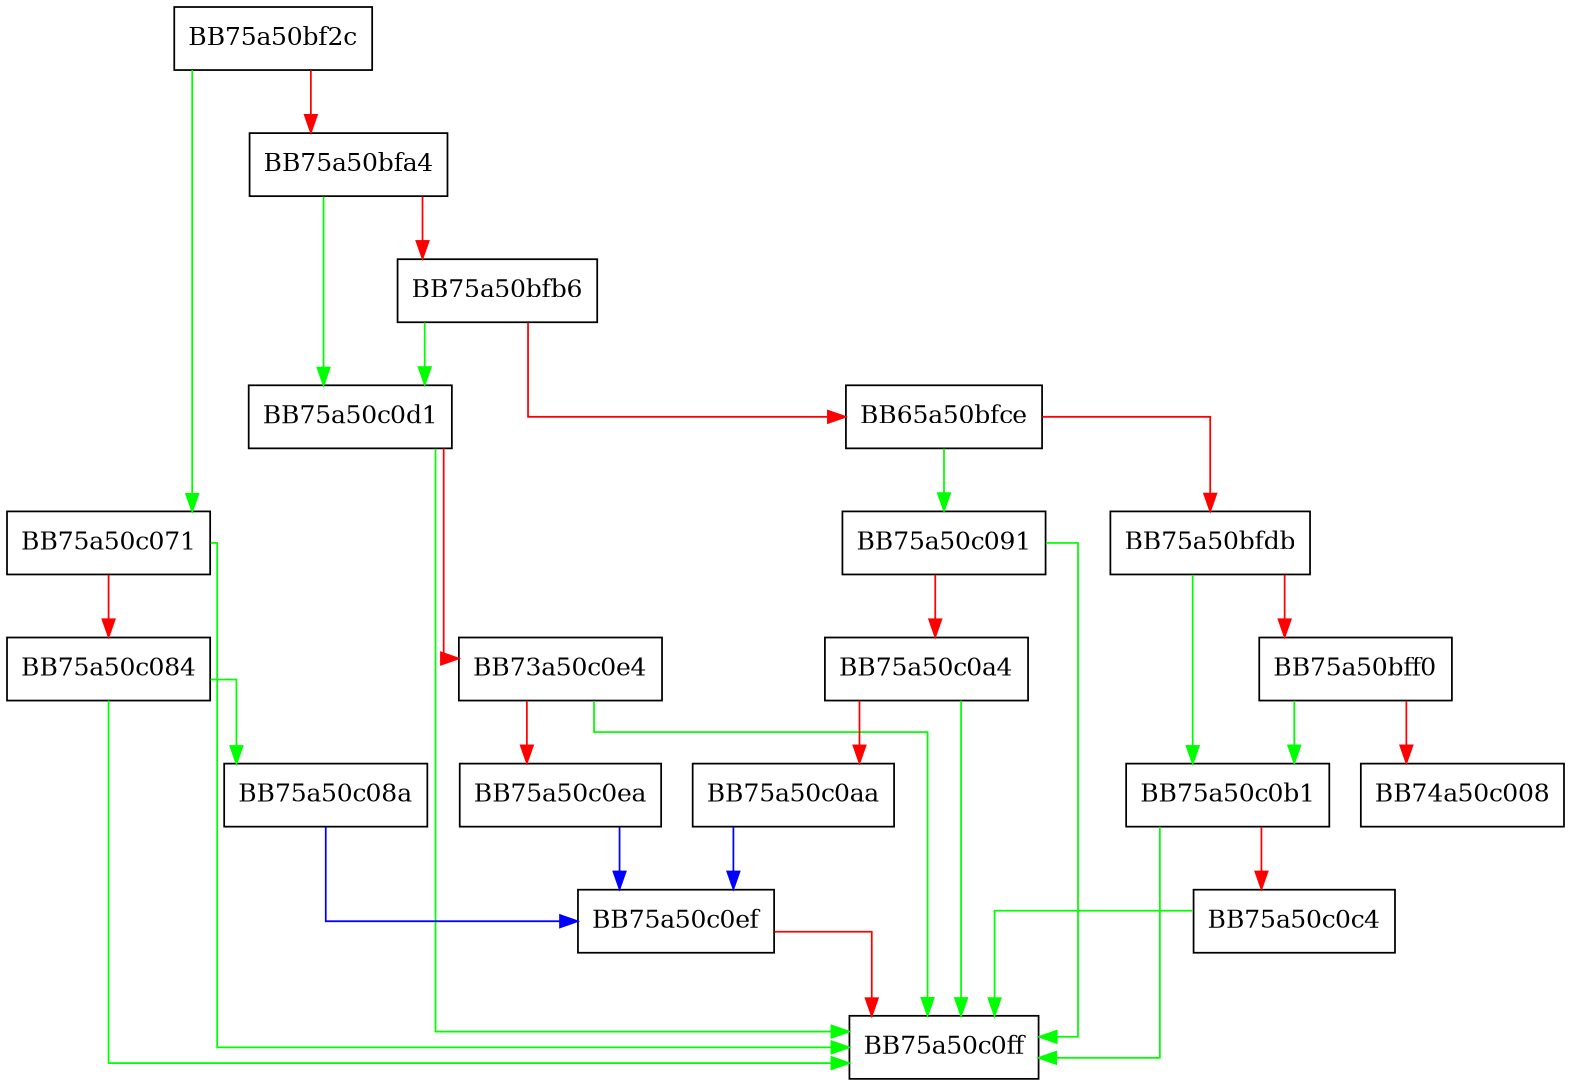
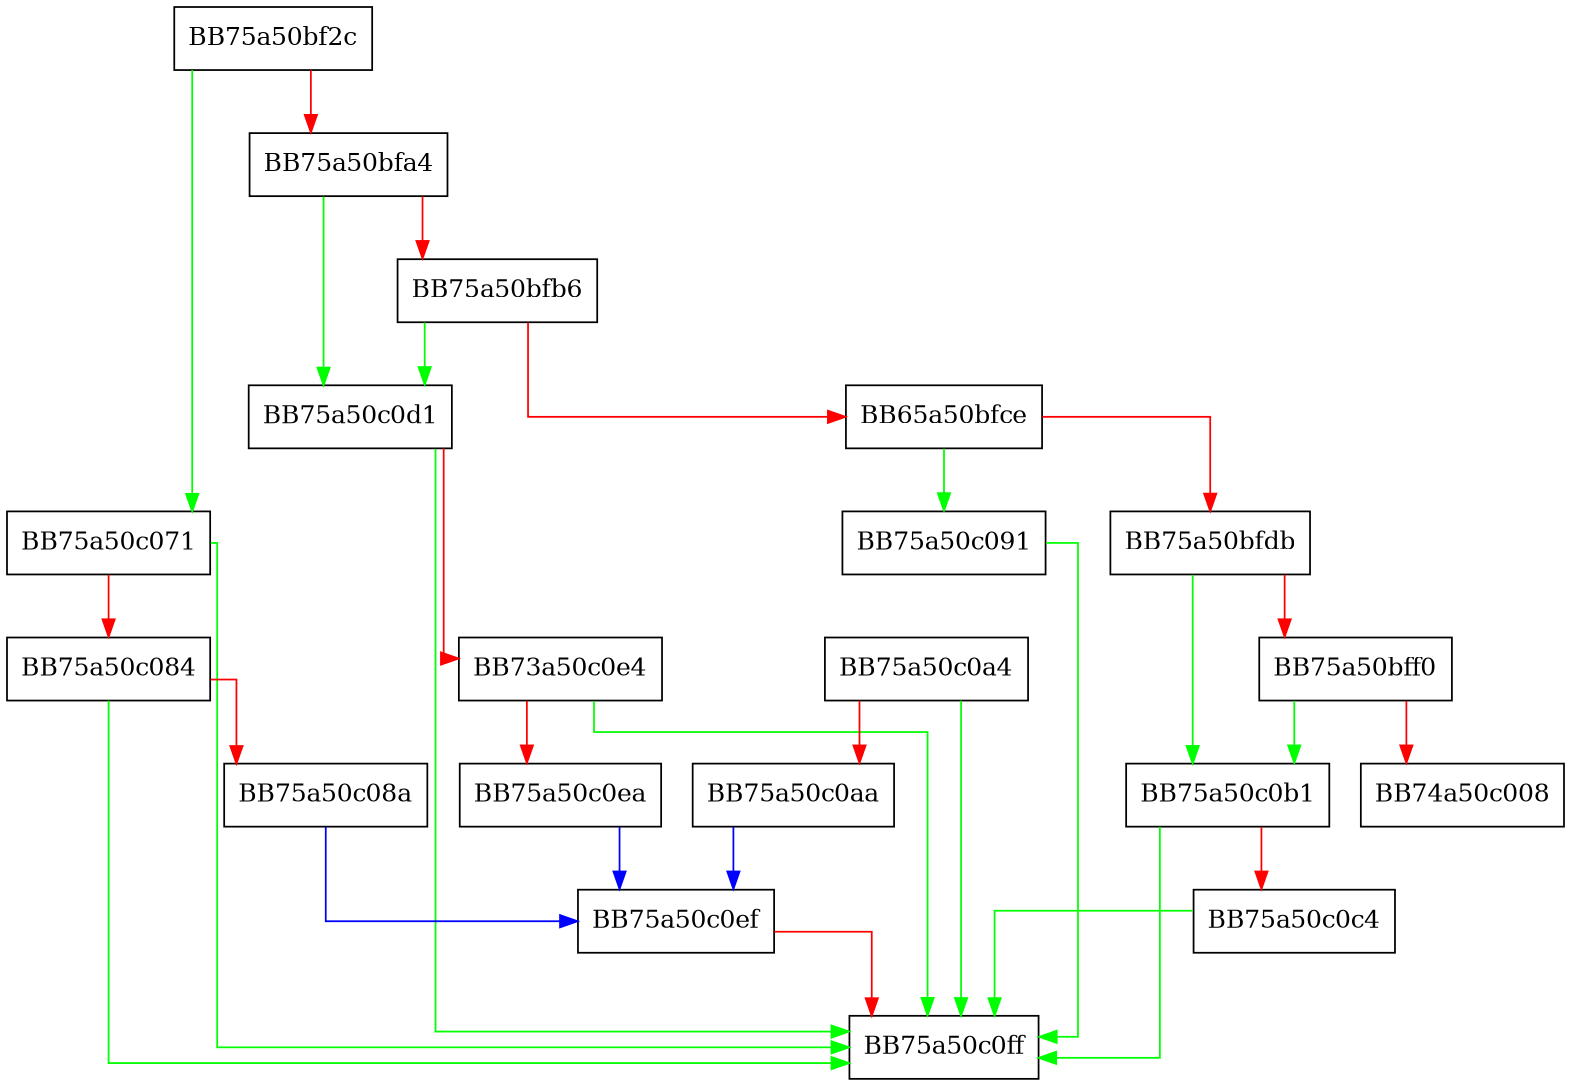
(935, 597) -> none
(236, 700) -> (236, 700)
